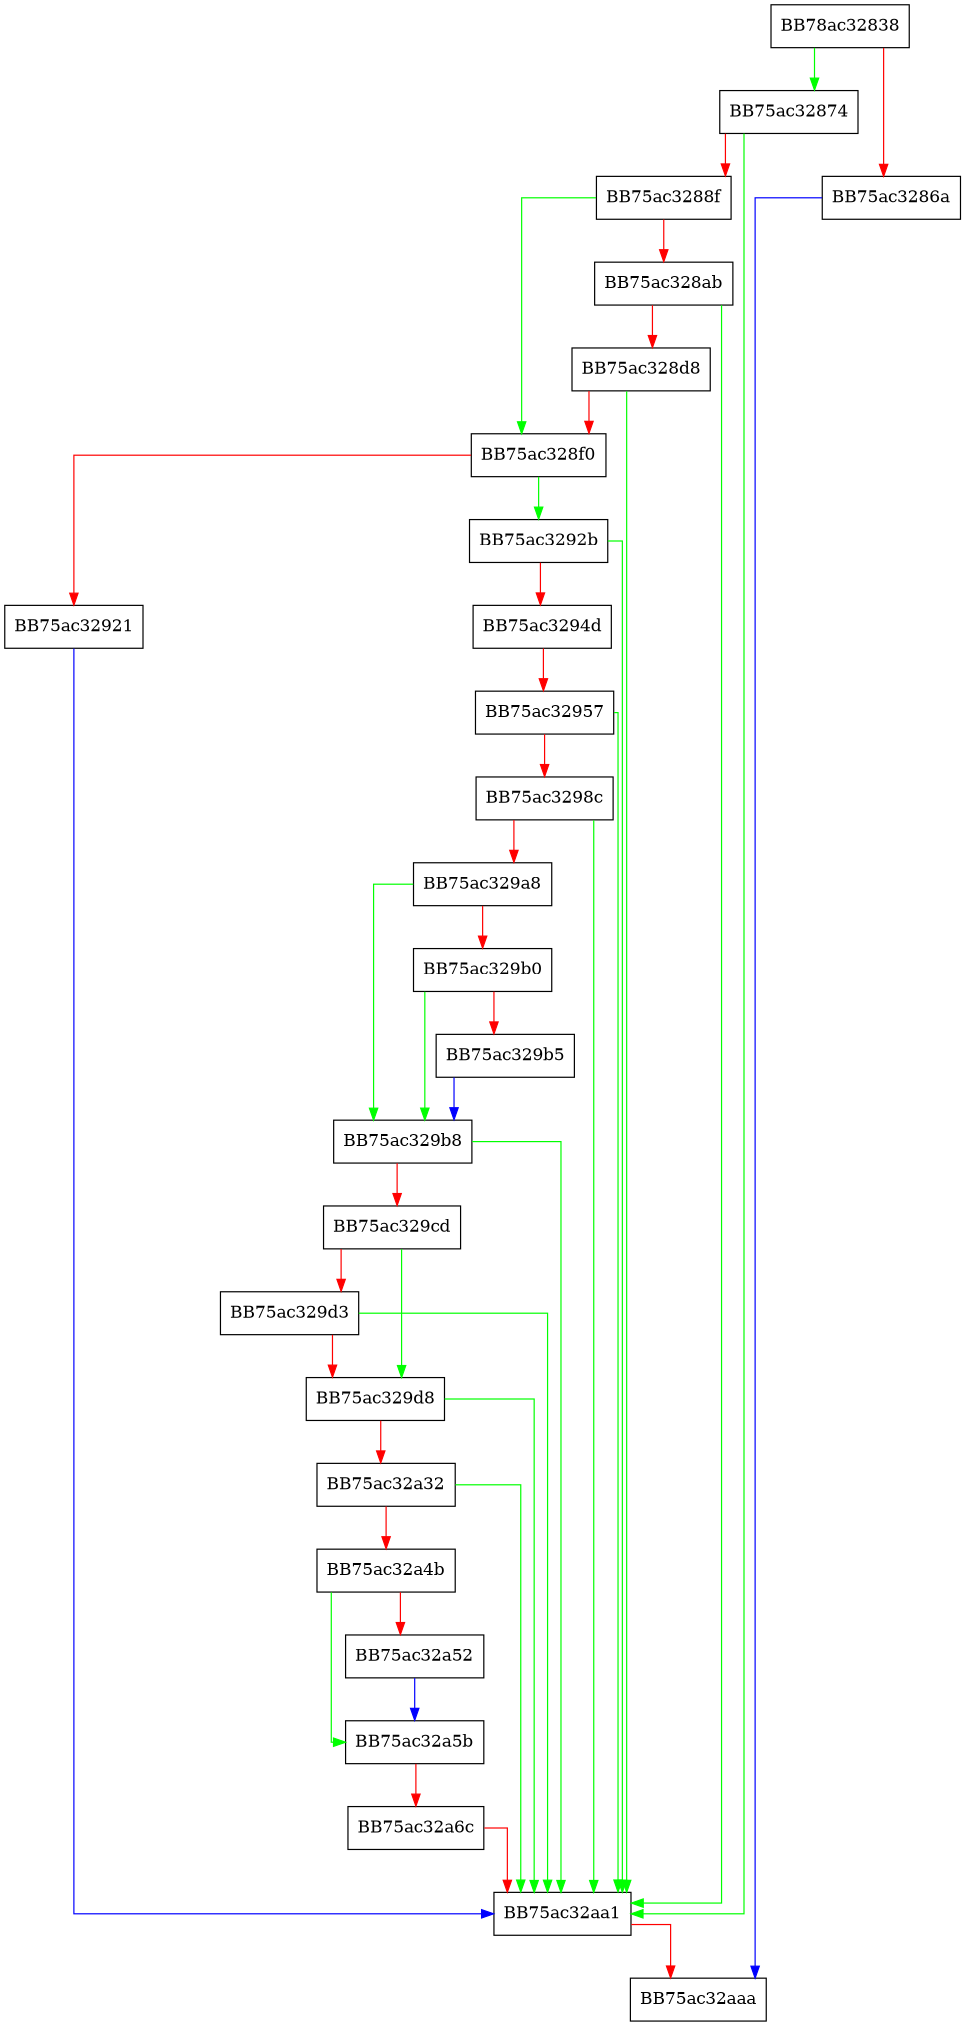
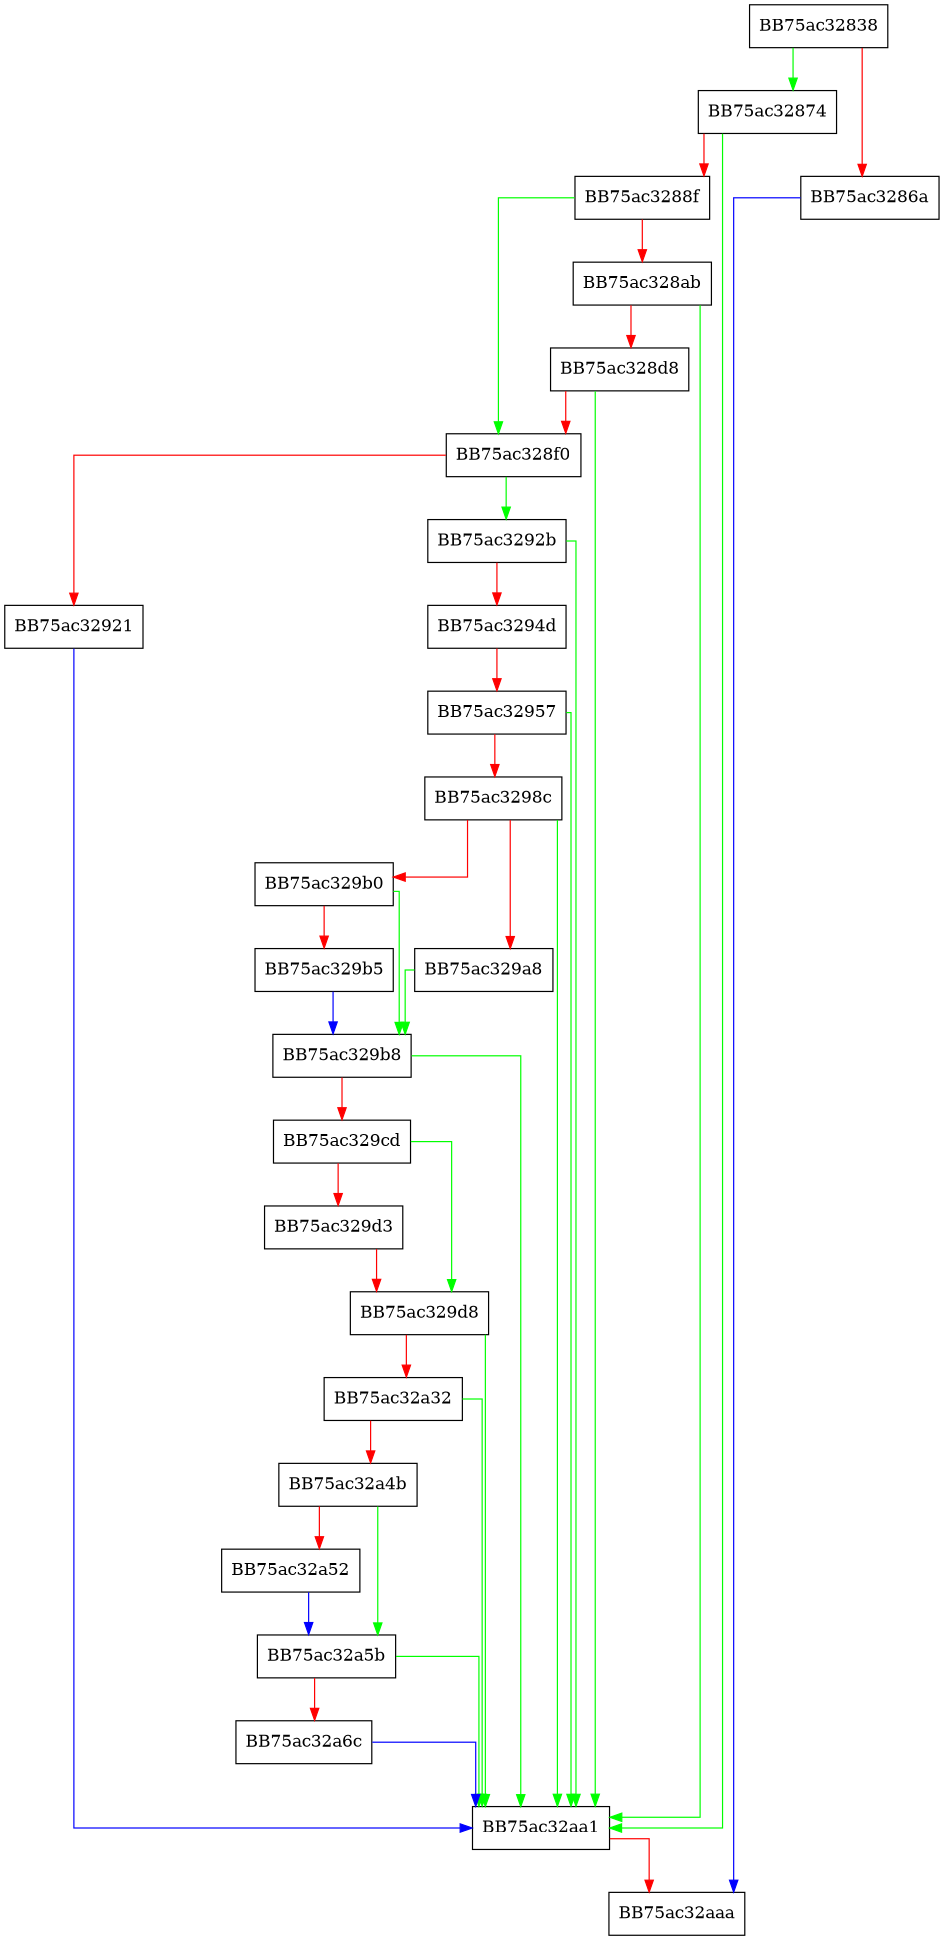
(840, 26) -> (819, 26)
(483, 921) -> (465, 877)
(548, 1502) -> (473, 1656)
(507, 1843) -> (450, 1742)
